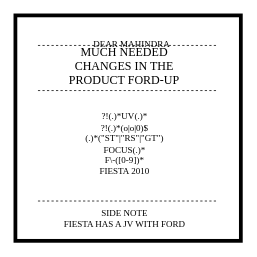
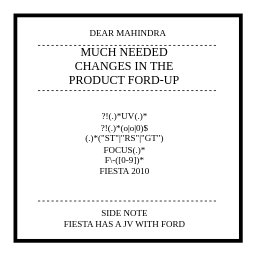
(132, 45) -> (128, 33)
